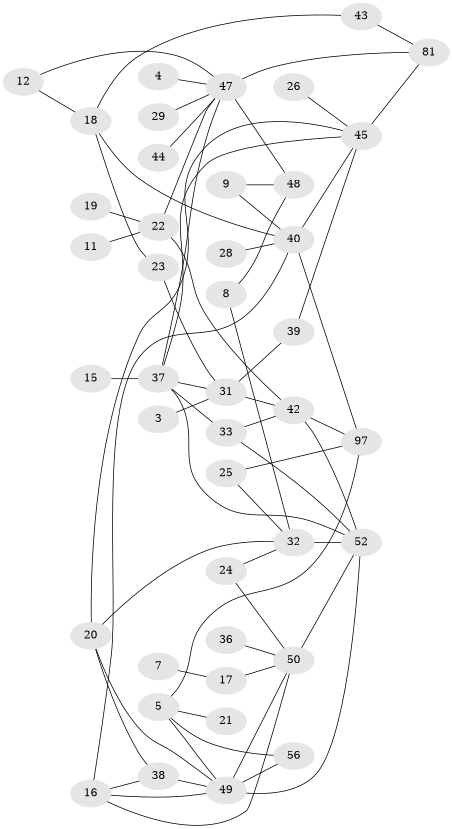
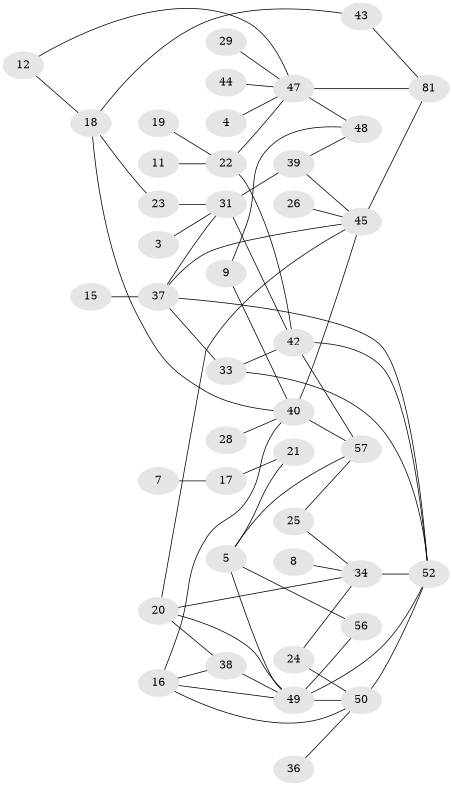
(193, 198) -> none
(264, 239) -> (328, 146)
(361, 442) -> (361, 449)
(294, 543) -> (361, 574)
(260, 671) -> (255, 469)
